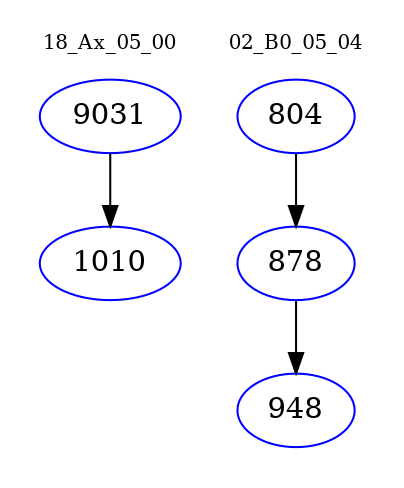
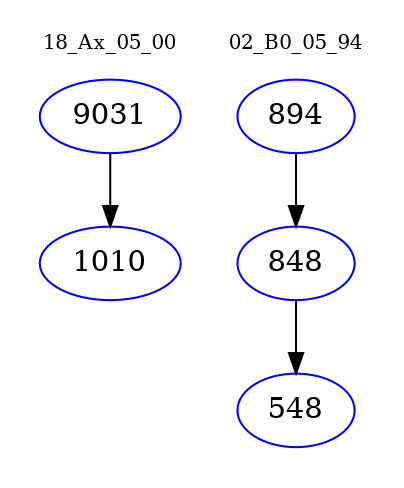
(296, 44) -> (296, 44)
(296, 116) -> (296, 116)
(296, 263) -> (296, 263)
(296, 410) -> (296, 410)
